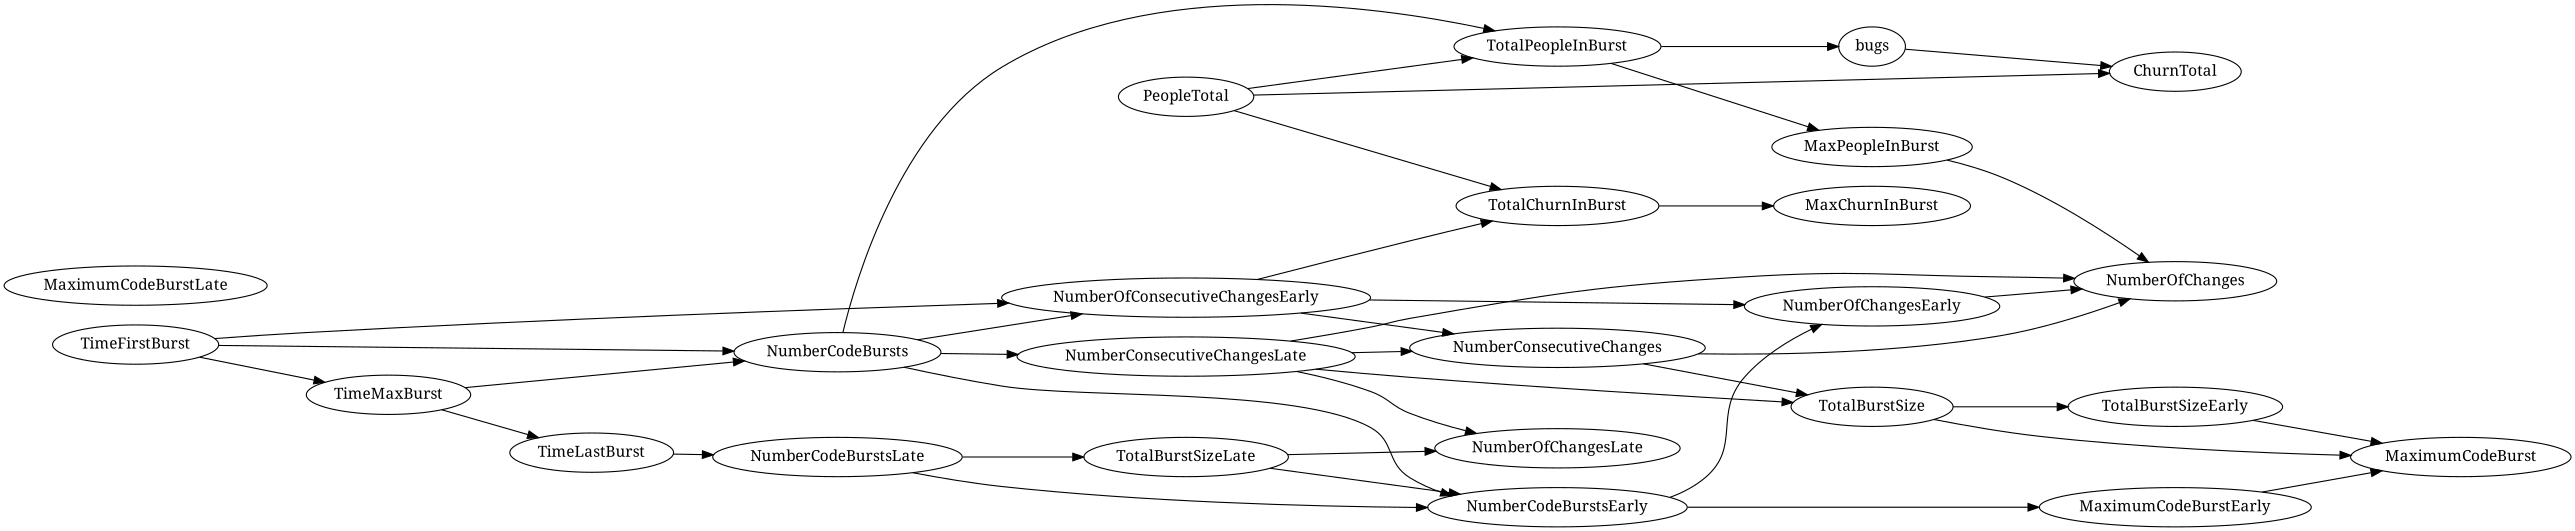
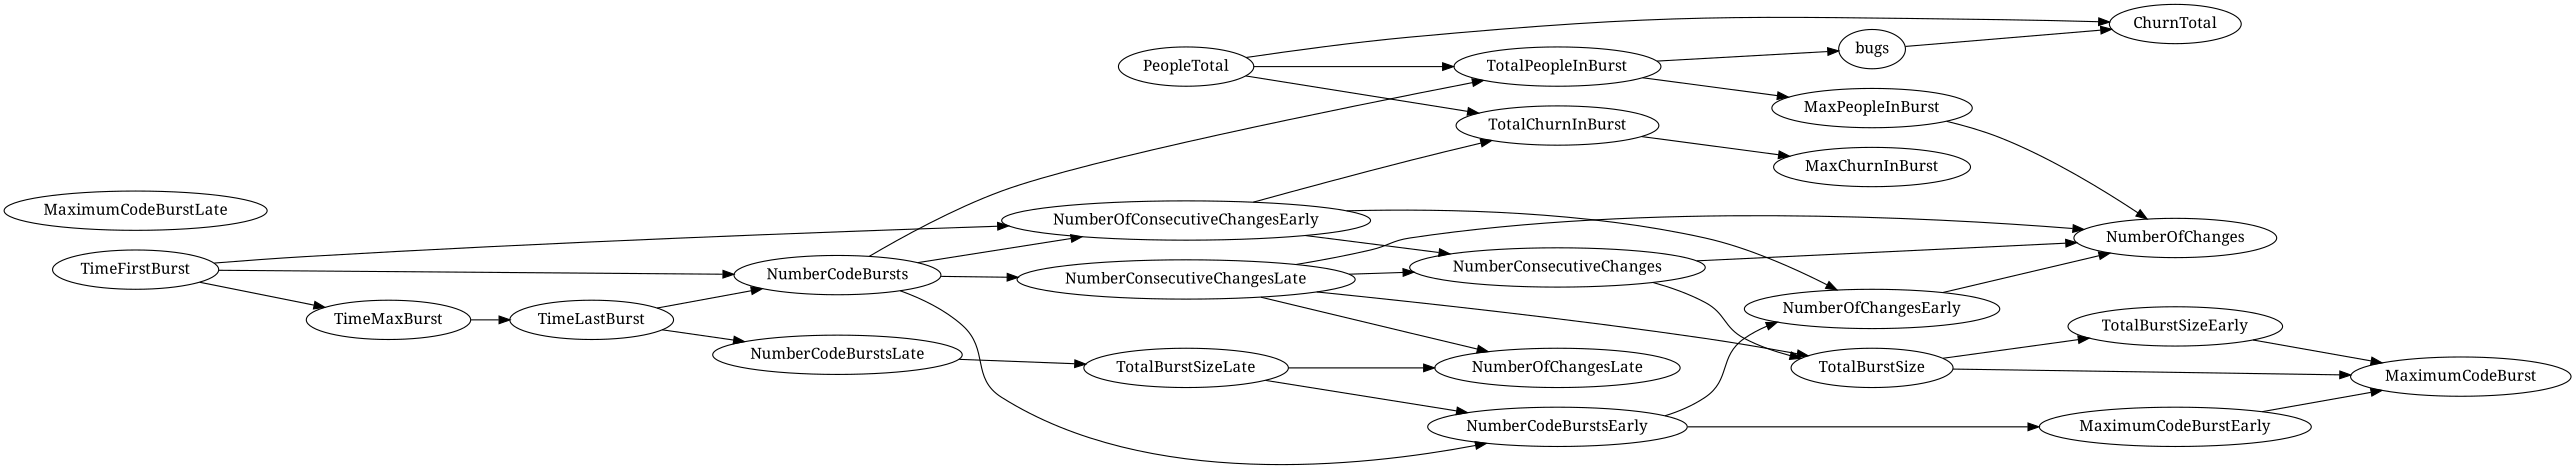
(599, 375) -> (704, 299)
(1164, 499) -> none
